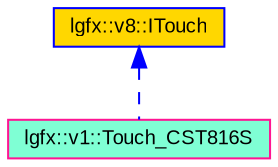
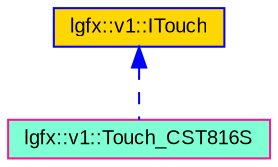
(139, 27) -> (139, 27)
